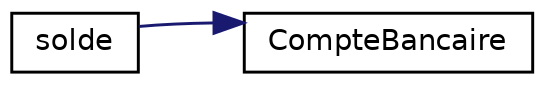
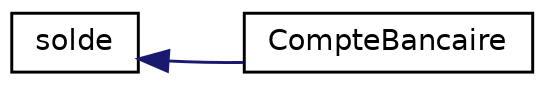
(176, 24) -> (206, 62)
